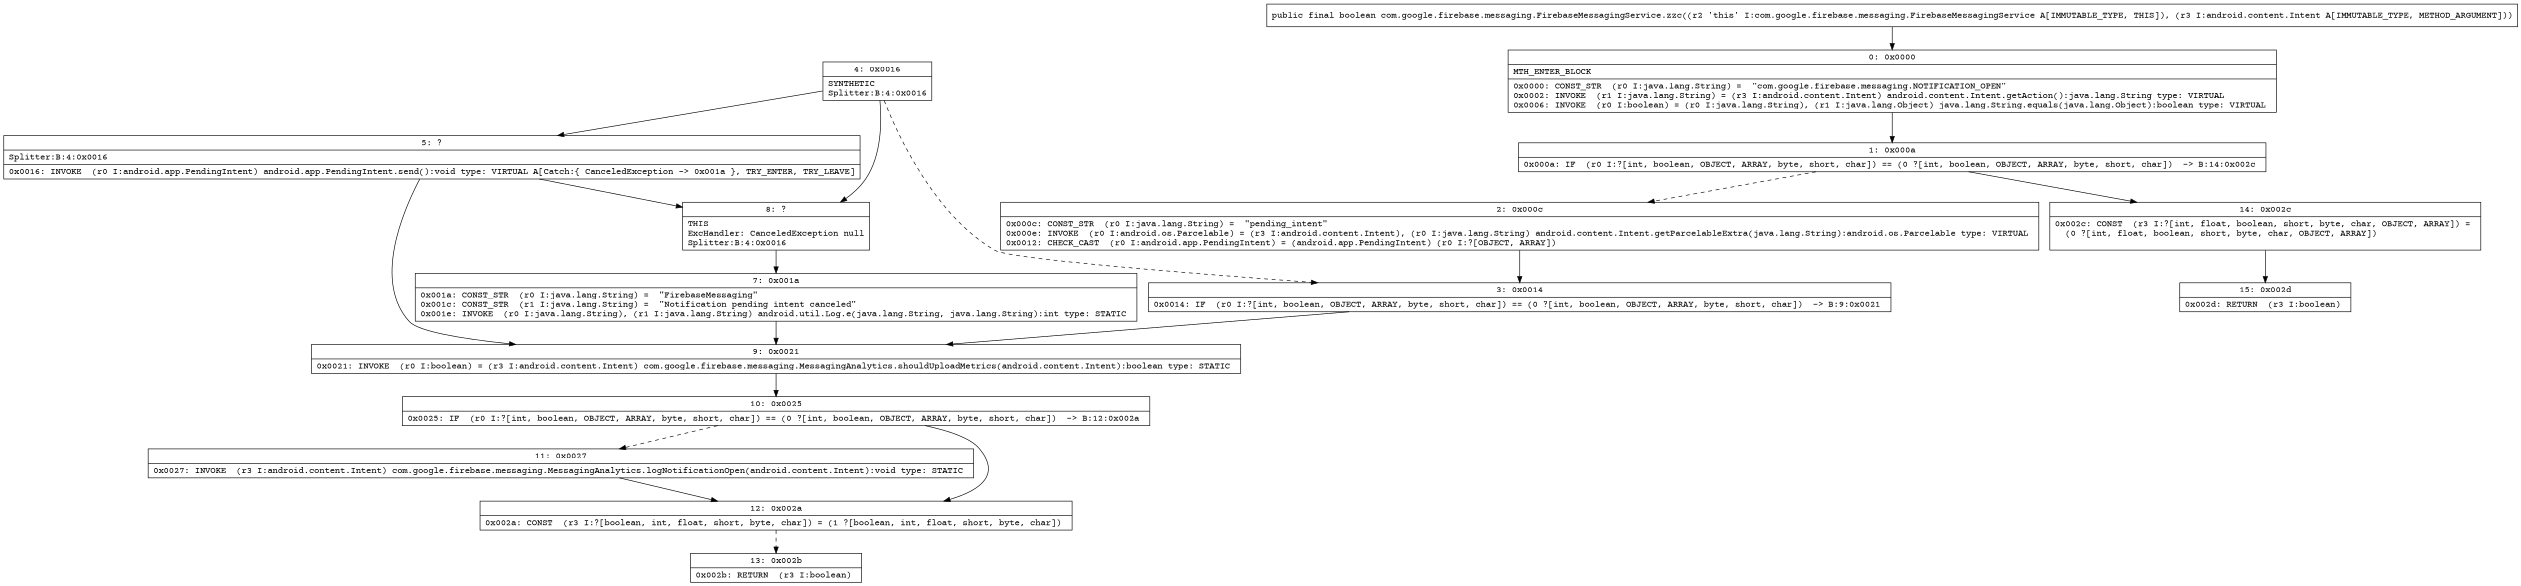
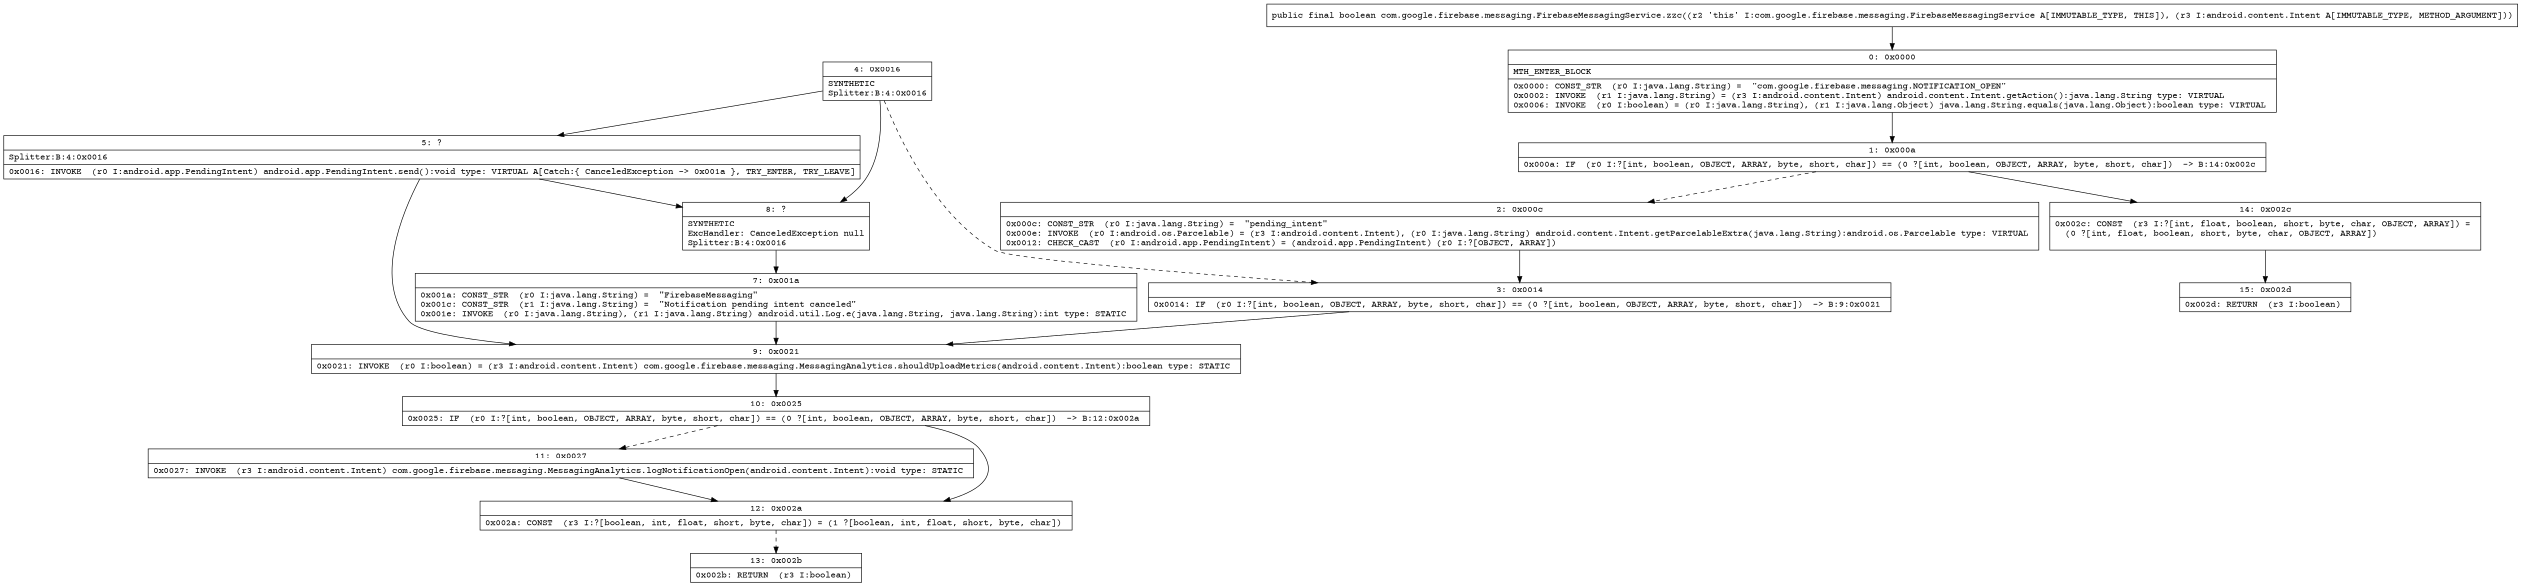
(698, 224) -> (711, 224)
